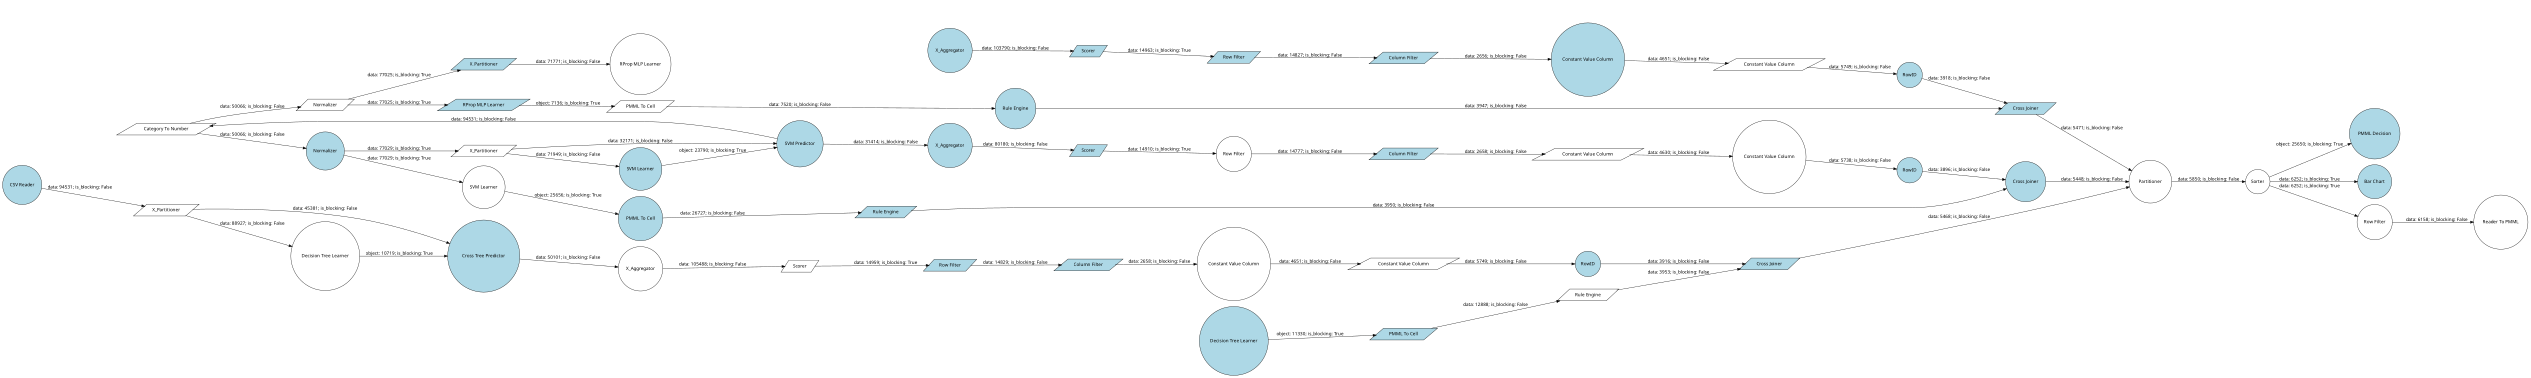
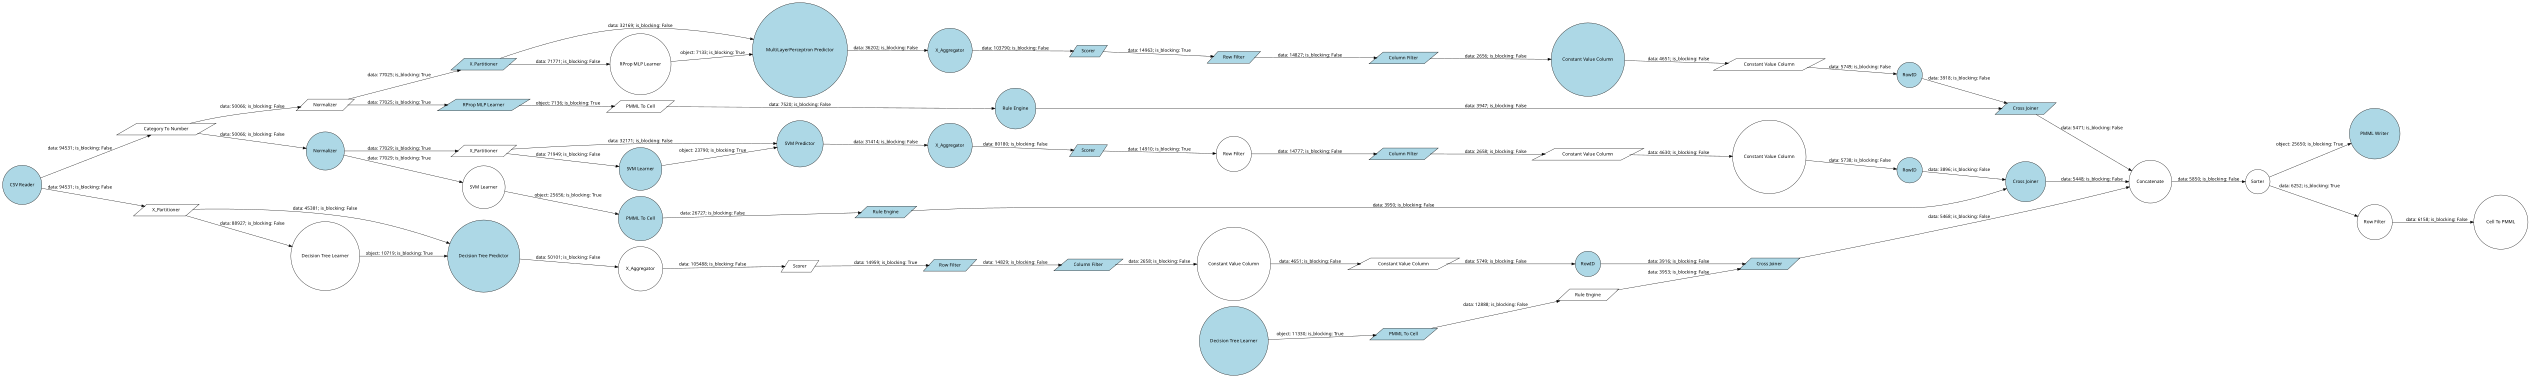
none -> (800, 50)
(496, 122) -> (94, 157)
(2375, 134) -> (2375, 134)
(2150, 182) -> (2150, 182)
(2375, 182) -> none
(2501, 222) -> (2501, 222)
(484, 256) -> (484, 256)
